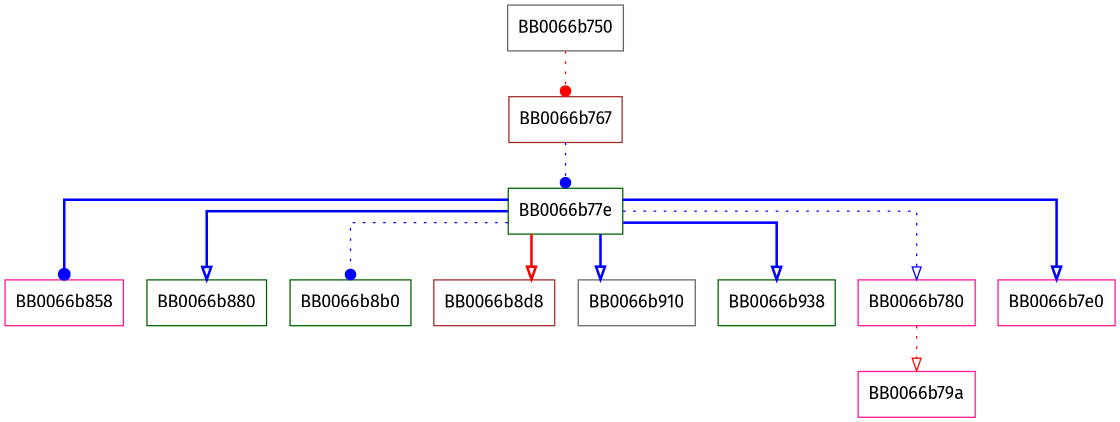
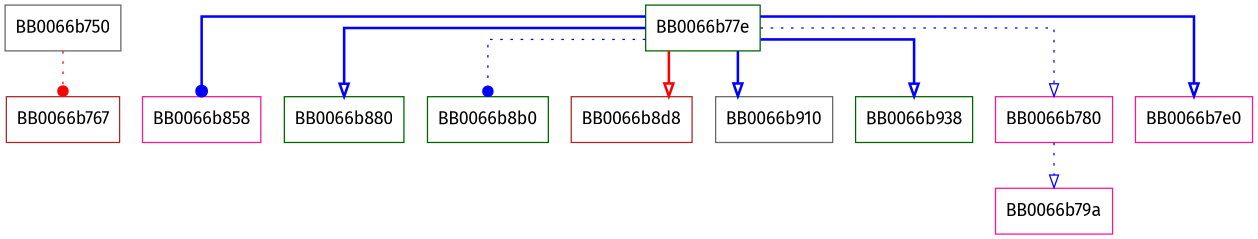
(566, 160) -> none
(917, 342) -> (1054, 159)
